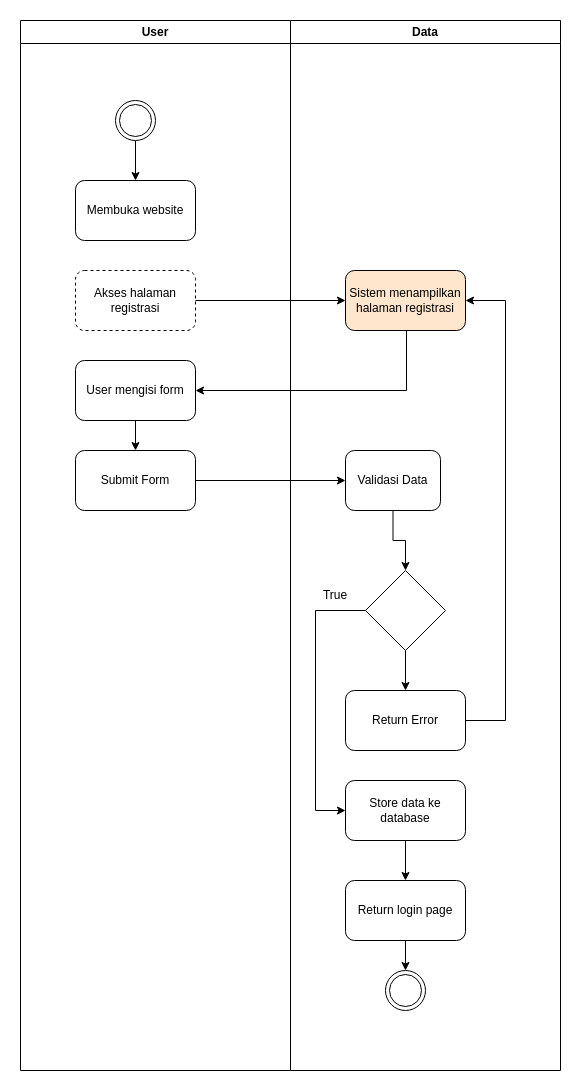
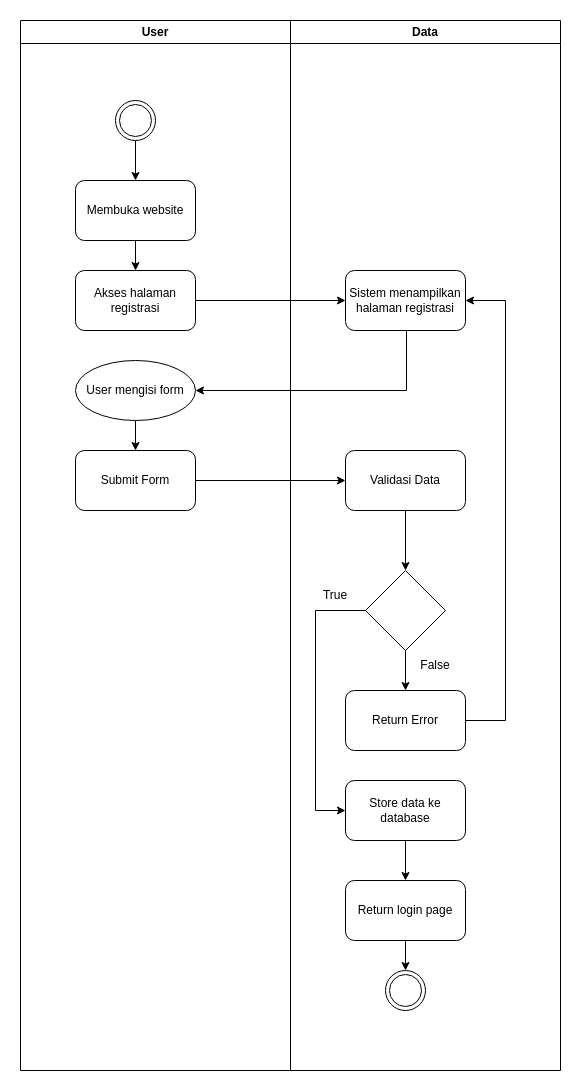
none -> (136, 260)
(136, 301) -> (136, 301)
(406, 301) -> (406, 301)
(136, 391) -> (136, 391)
(393, 481) -> (406, 481)
none -> (436, 666)
